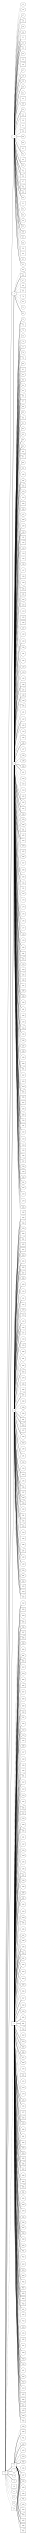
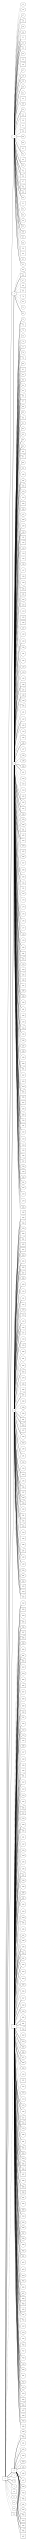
none -> (23, 2063)
